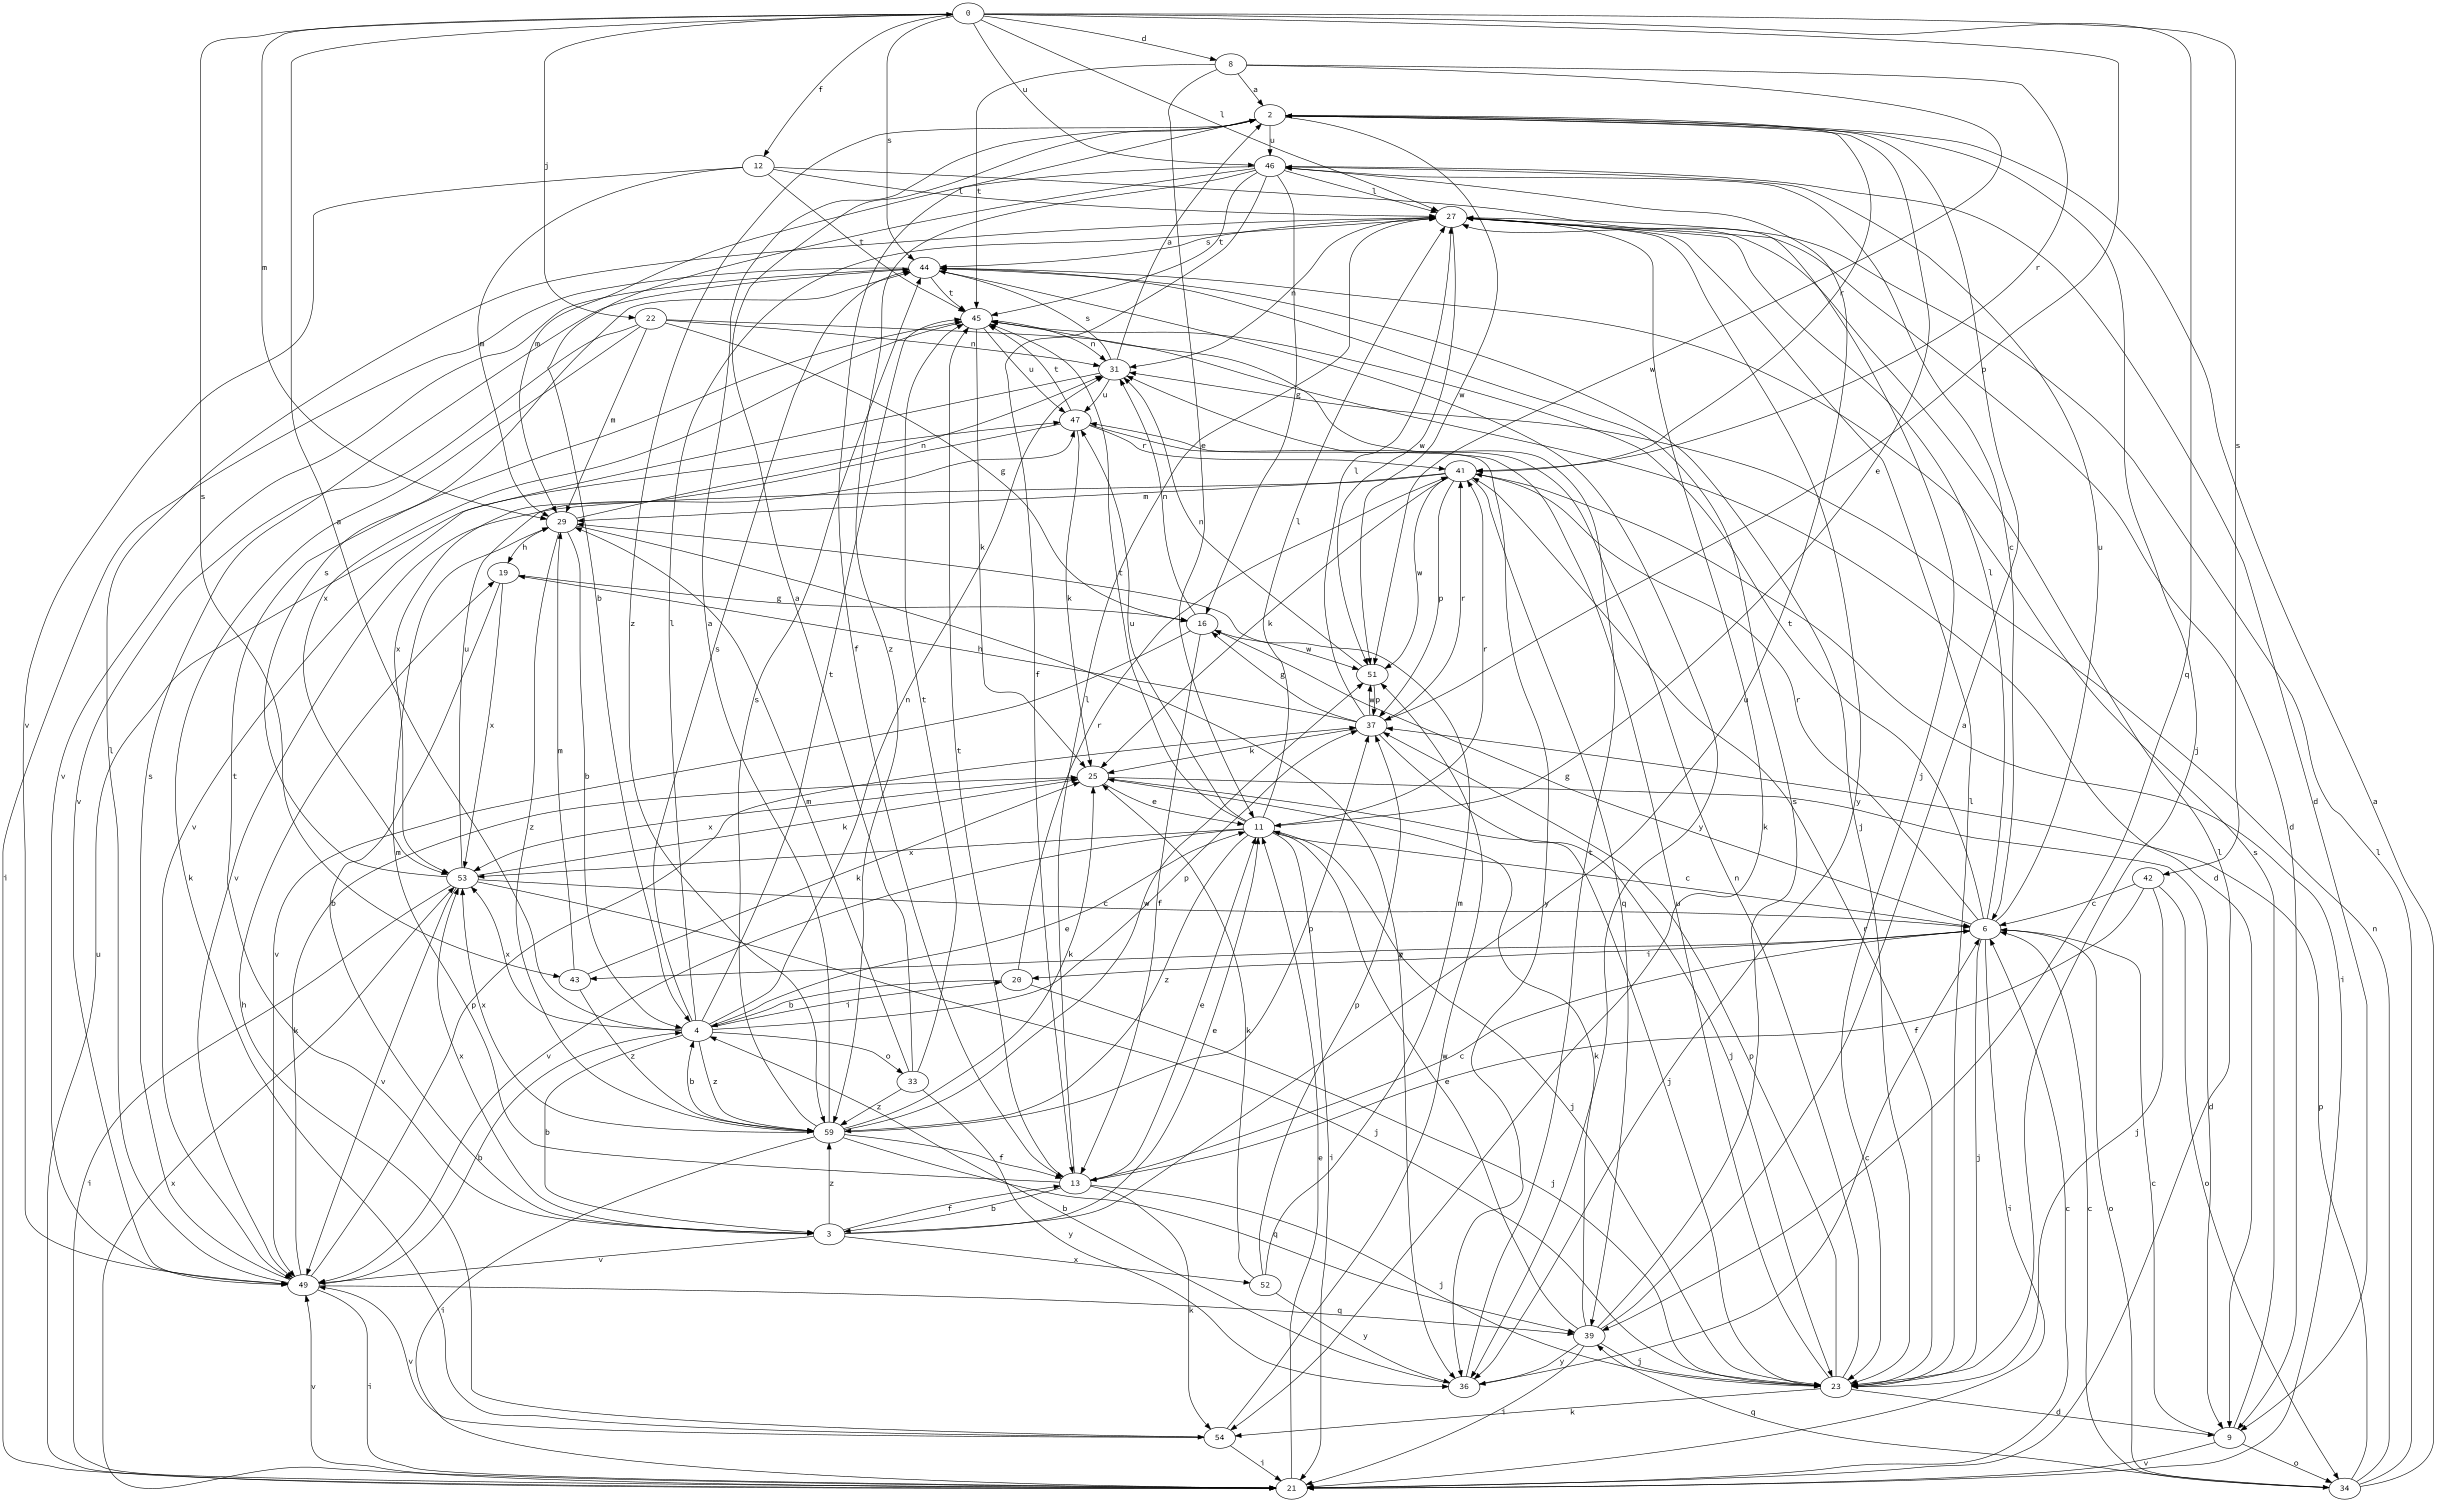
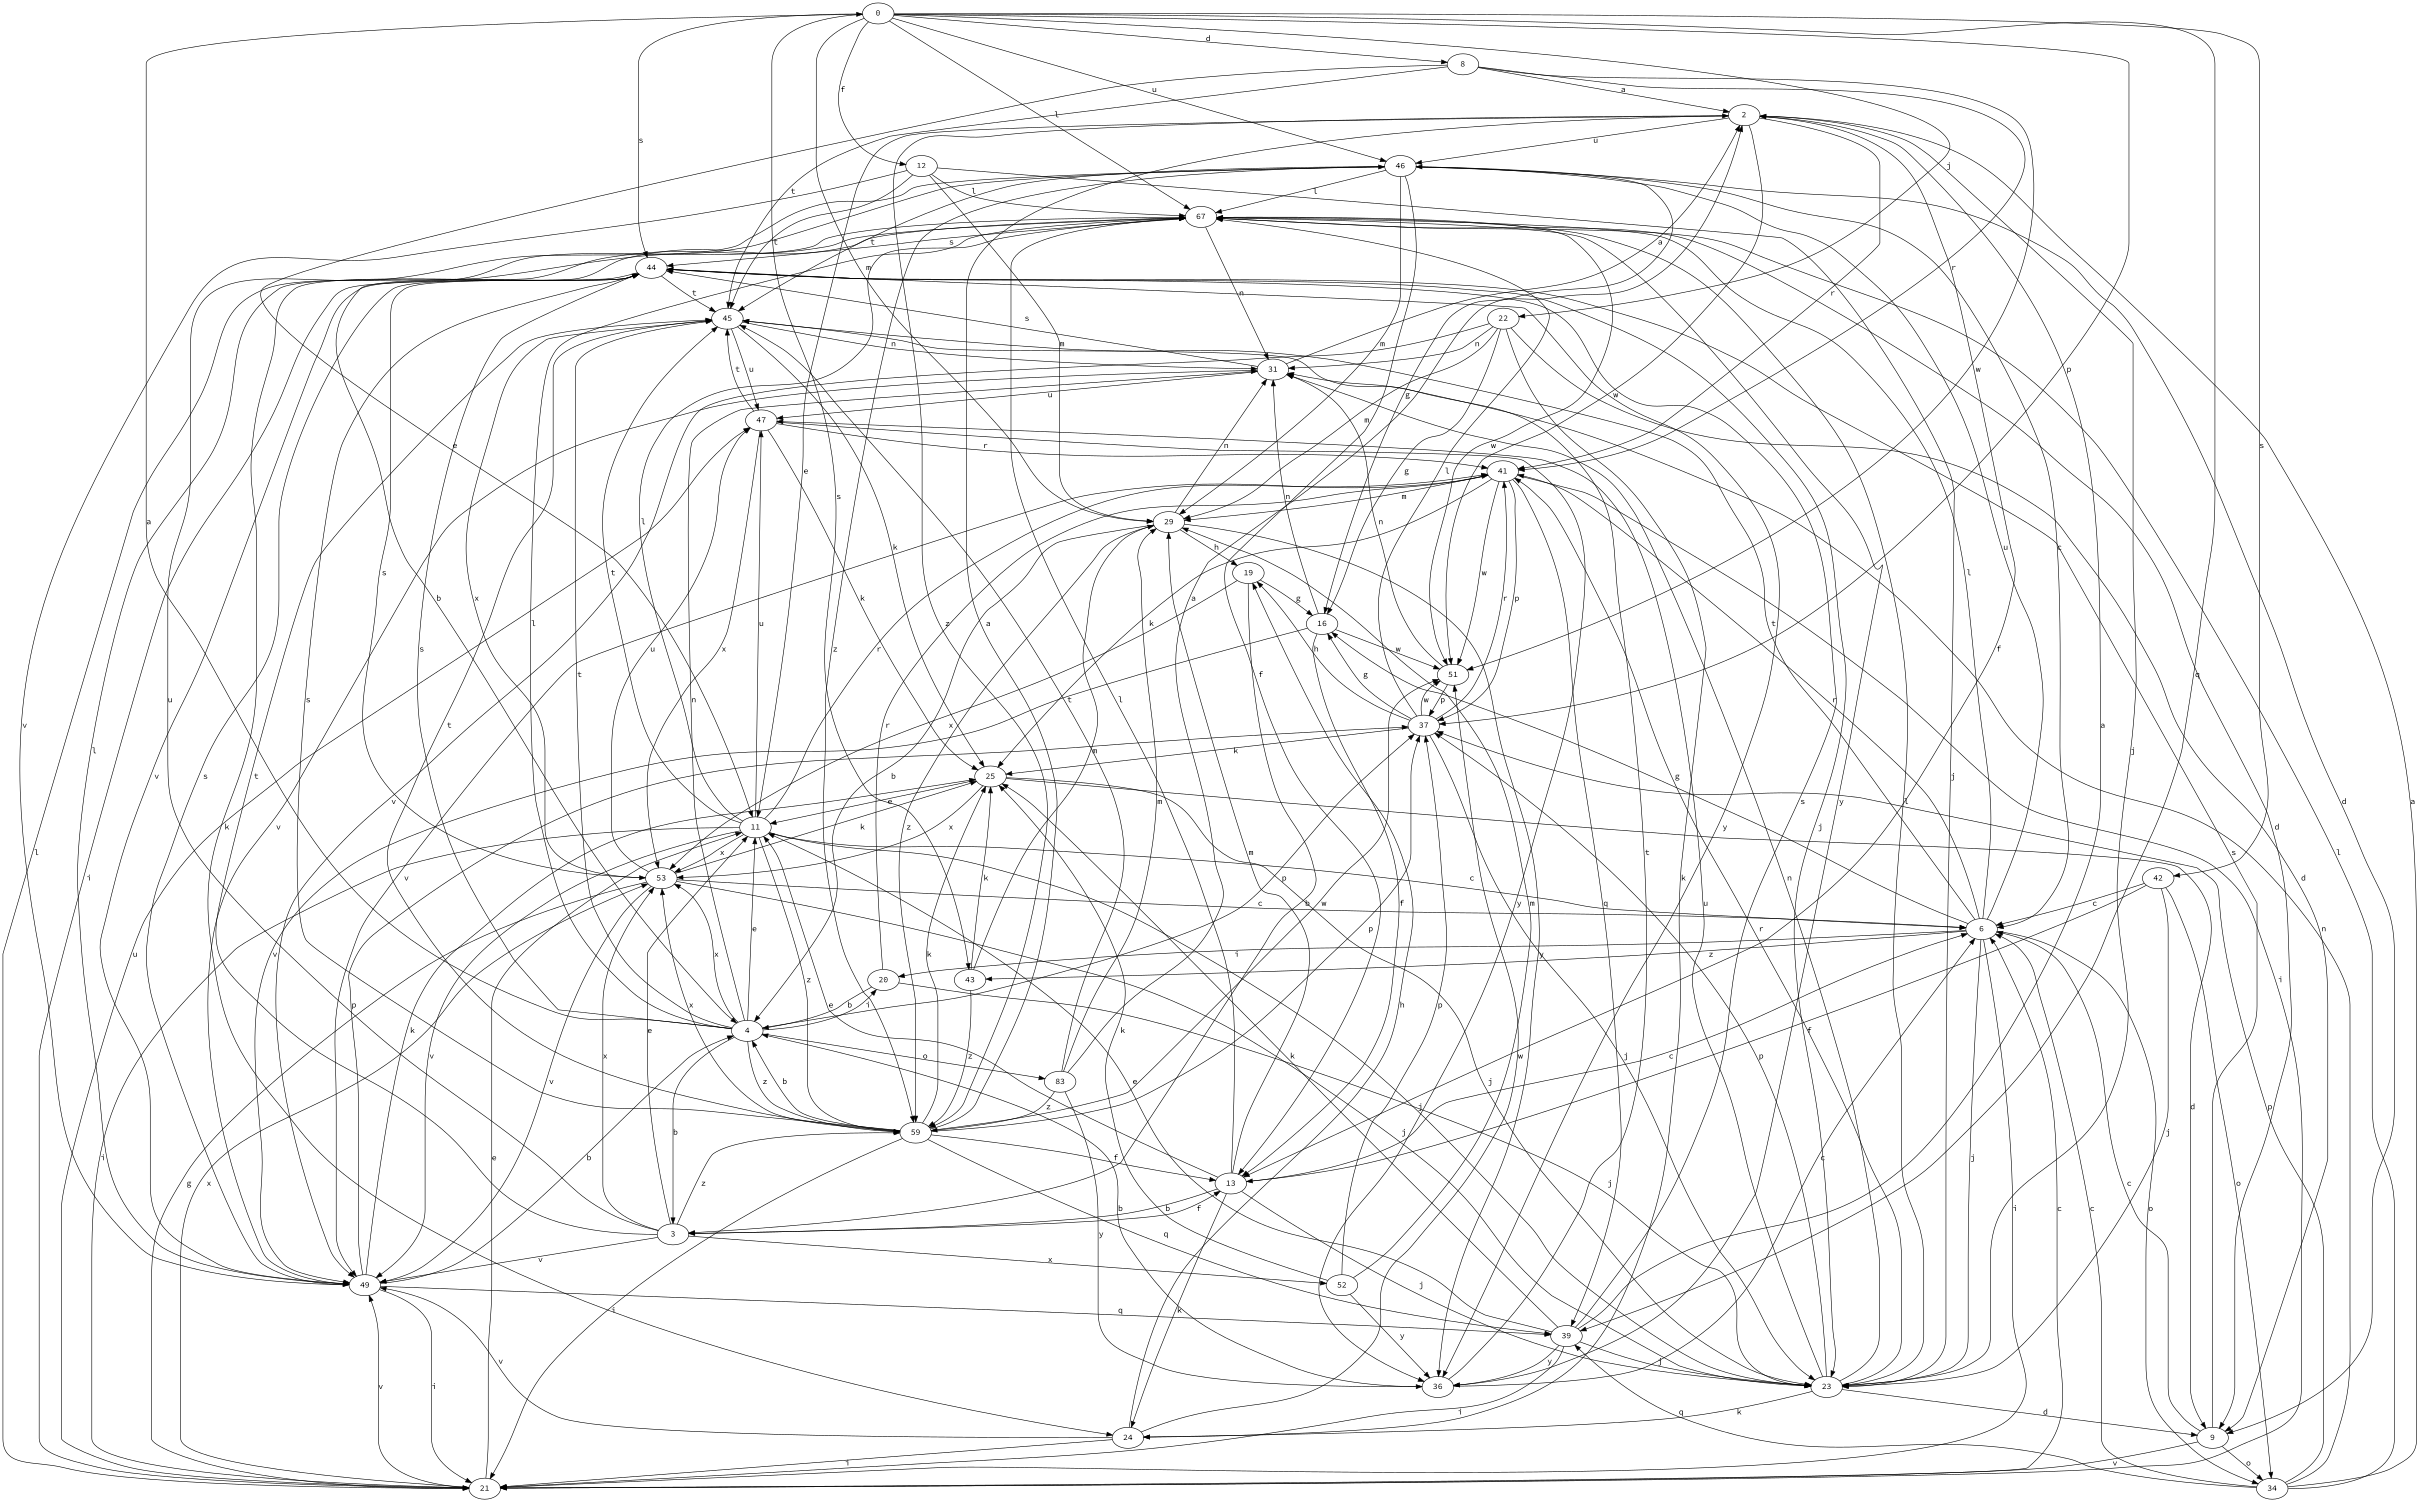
(1451, 217) -> (1201, 217)
(957, 763) -> (397, 823)
(913, 1082) -> (1060, 1082)
(90, 1183) -> (189, 1183)
(1220, 1438) -> (1128, 1438)
